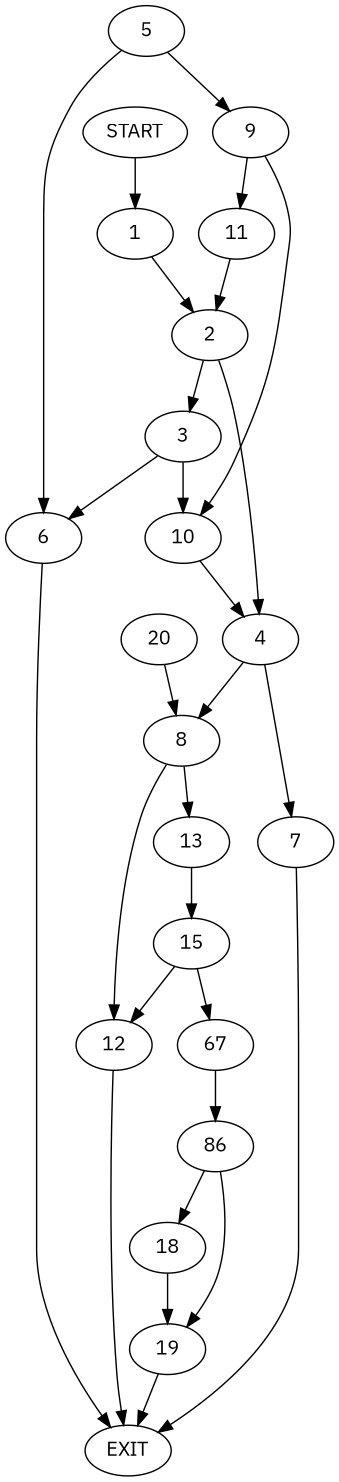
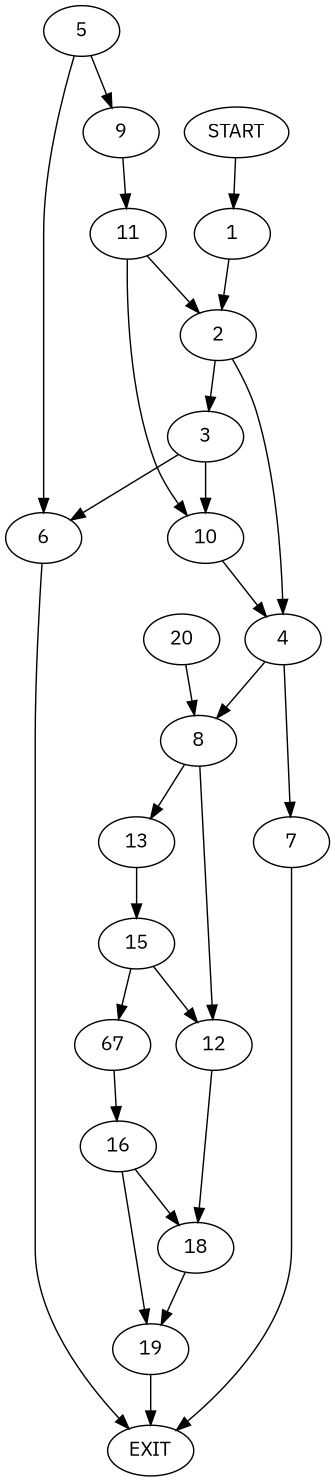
(277, 334) -> (136, 386)
(215, 1146) -> (118, 1146)
(111, 1241) -> (206, 1139)
